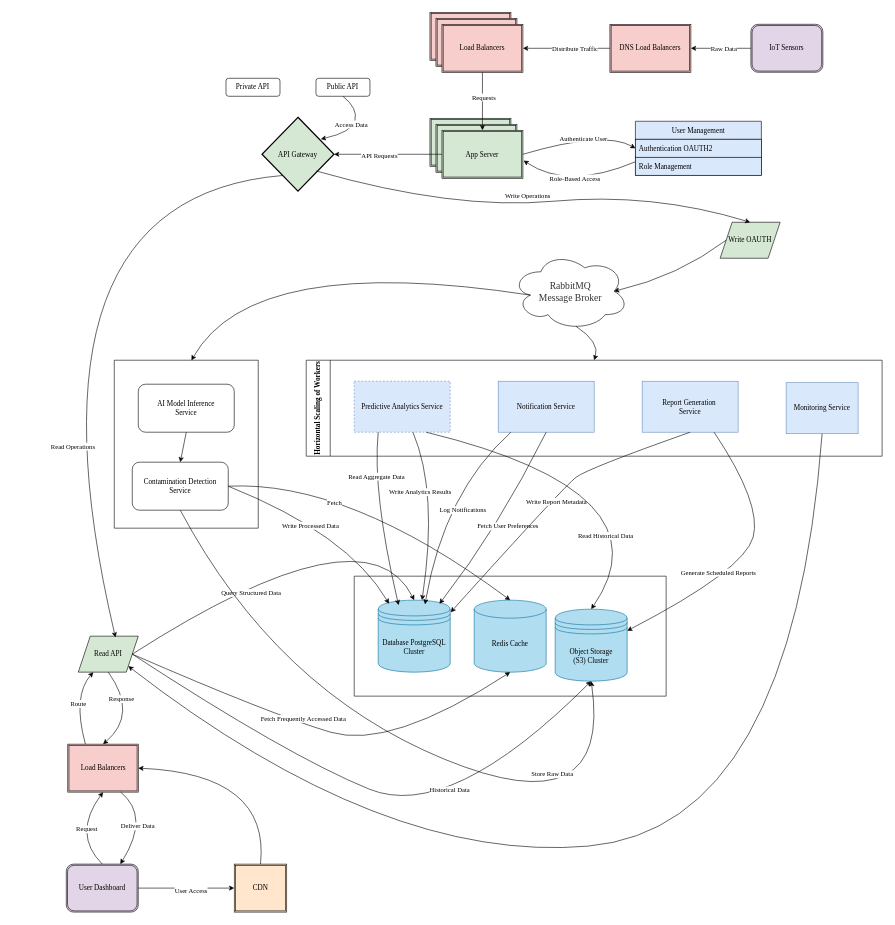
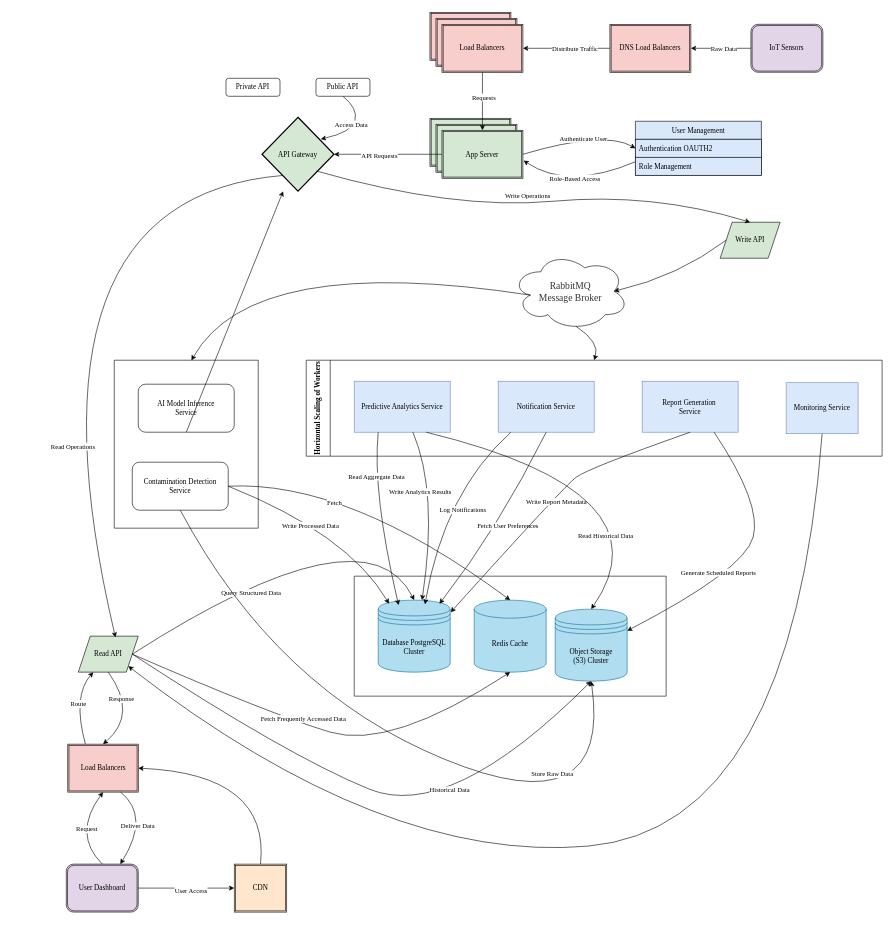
(750, 240) -> (750, 240)
(402, 407) -> (402, 407)
(184, 445) -> (235, 311)
